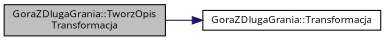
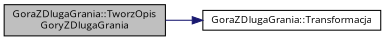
(85, 20) -> (85, 20)
